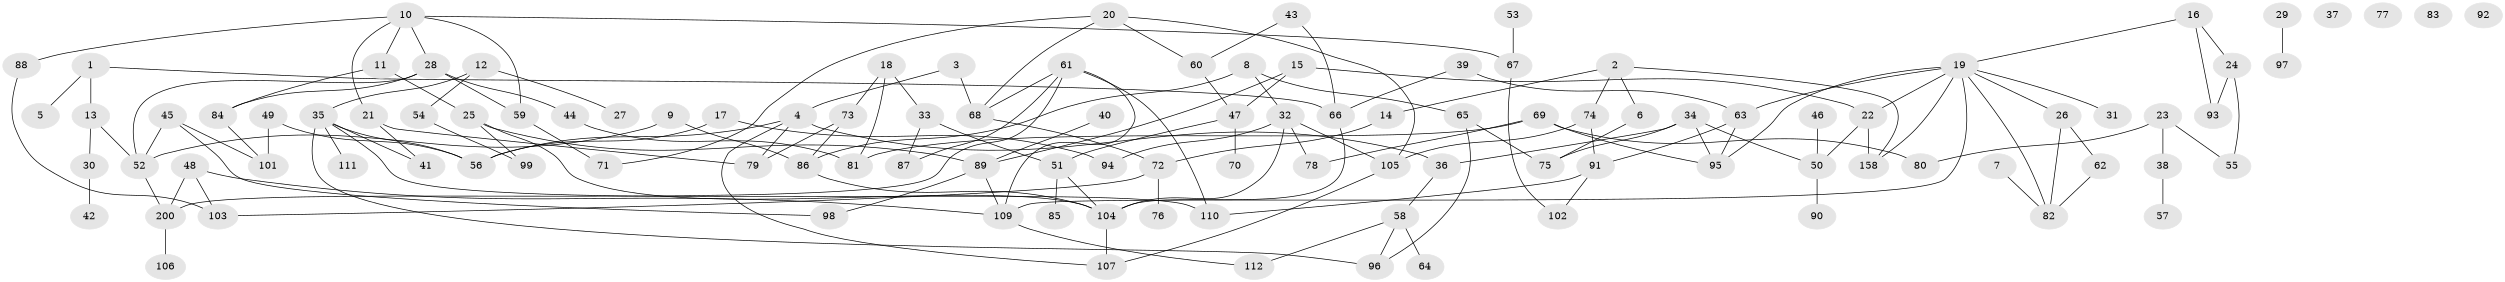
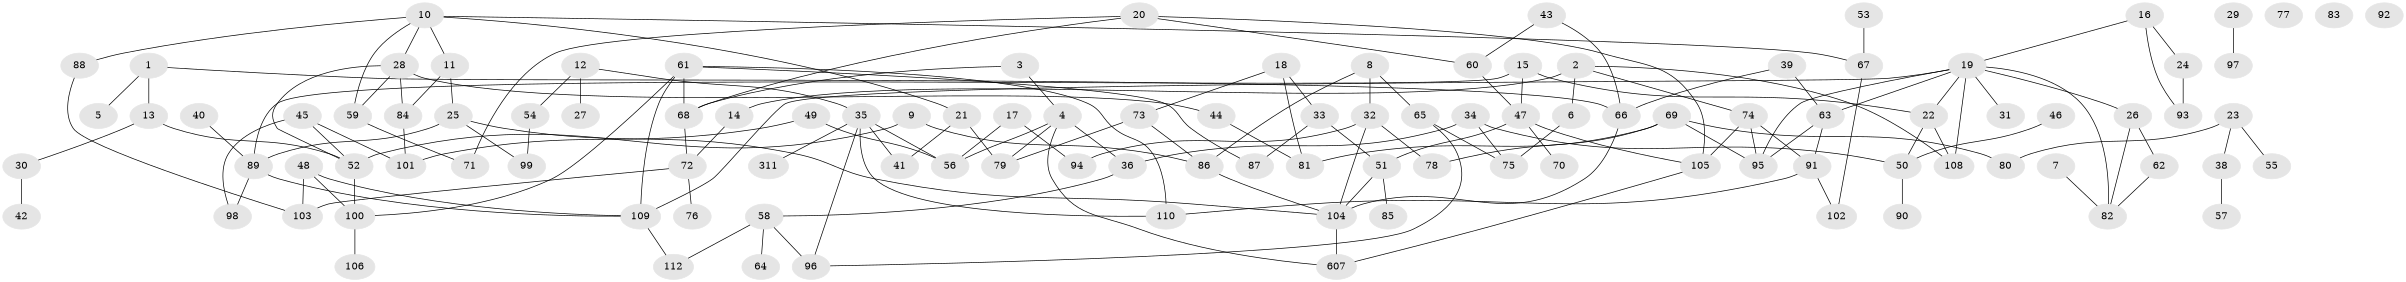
(2333, 15) -> none
(2239, 116) -> none
(1349, 146) -> (1637, 153)
(1706, 147) -> (1754, 141)
(348, 166) -> (768, 166)
(1869, 166) -> (1954, 166)
(166, 217) -> (355, 217)
(1107, 267) -> (1336, 267)
